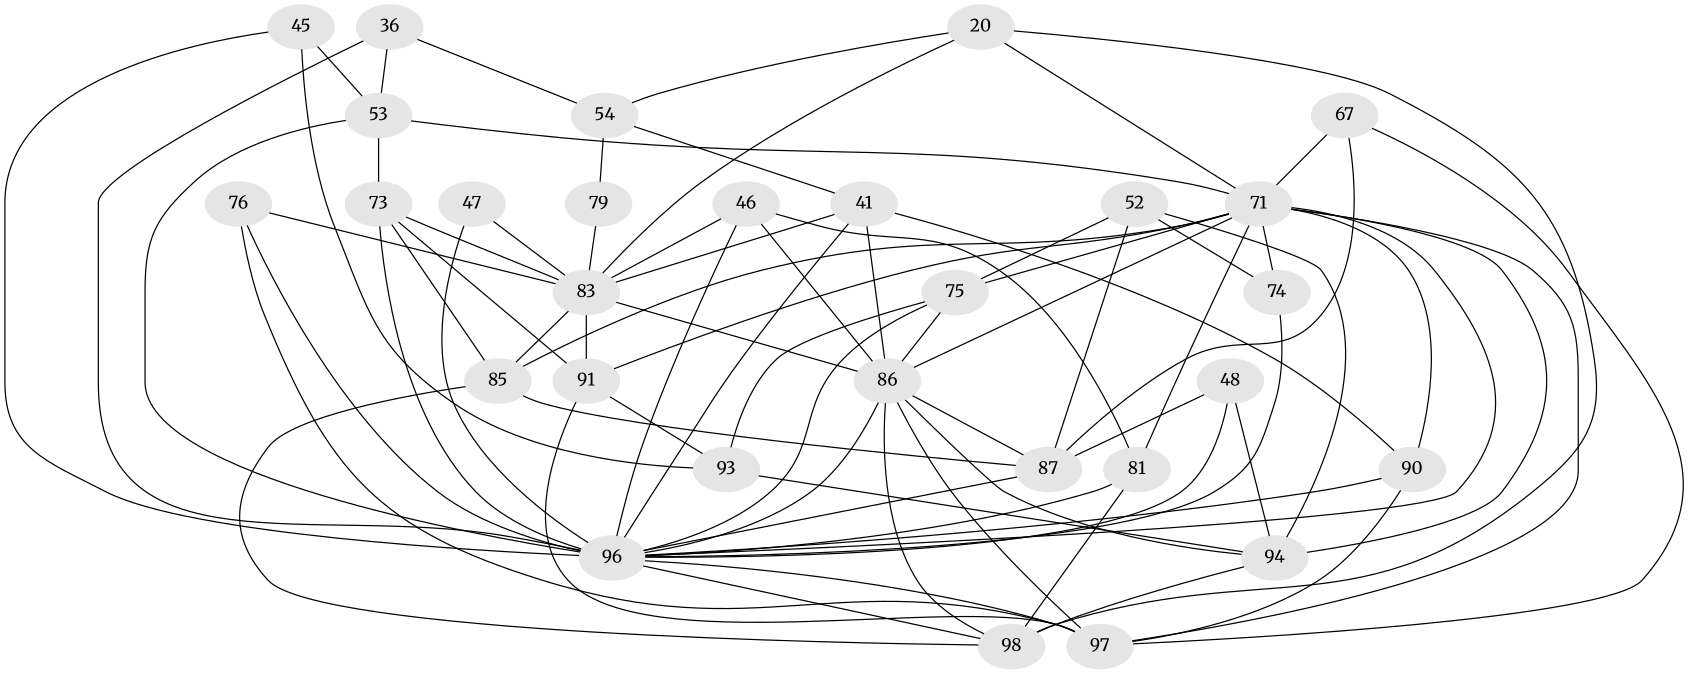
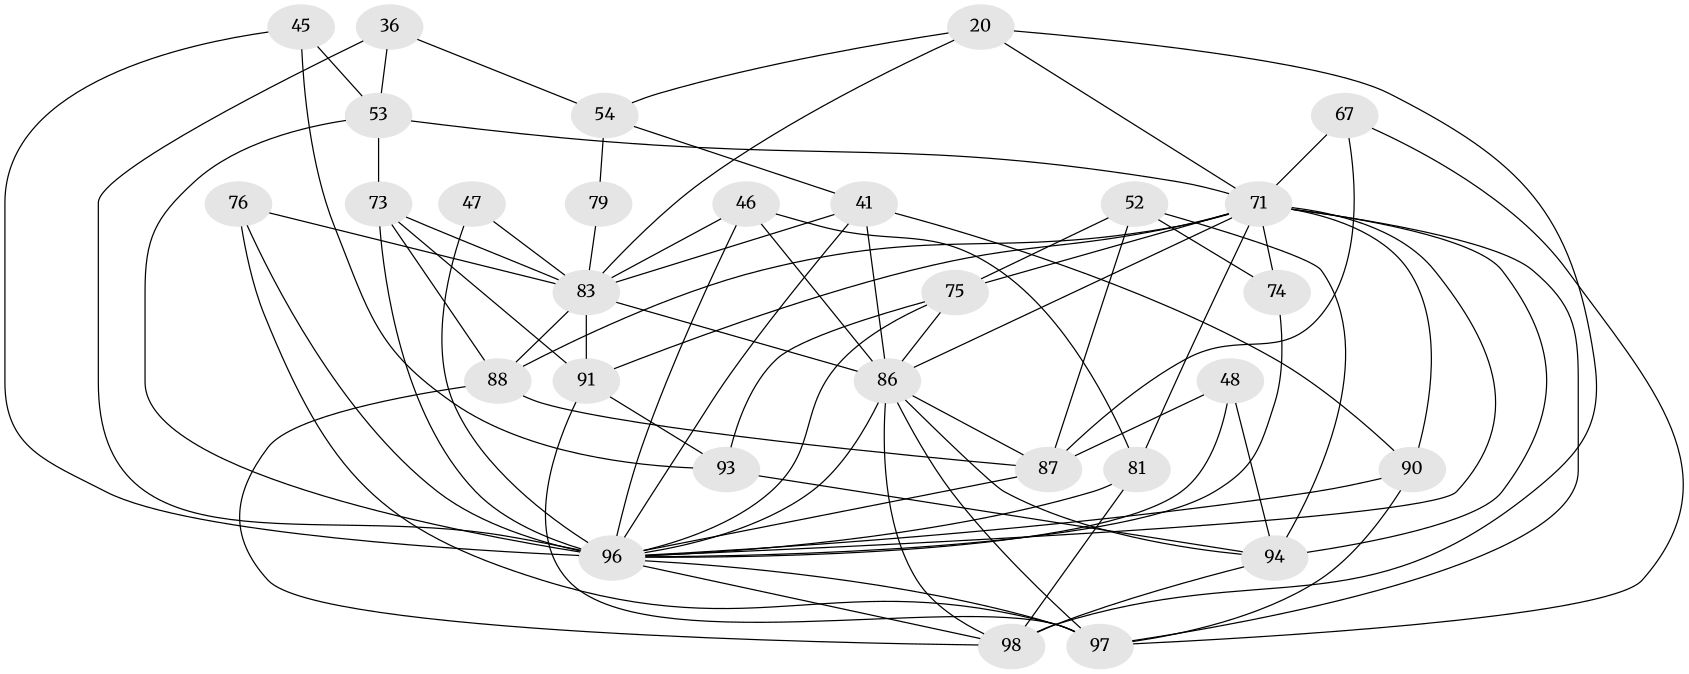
(498, 381) -> (498, 381)
